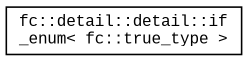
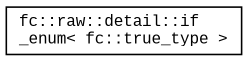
(124, 31) -> (124, 31)
